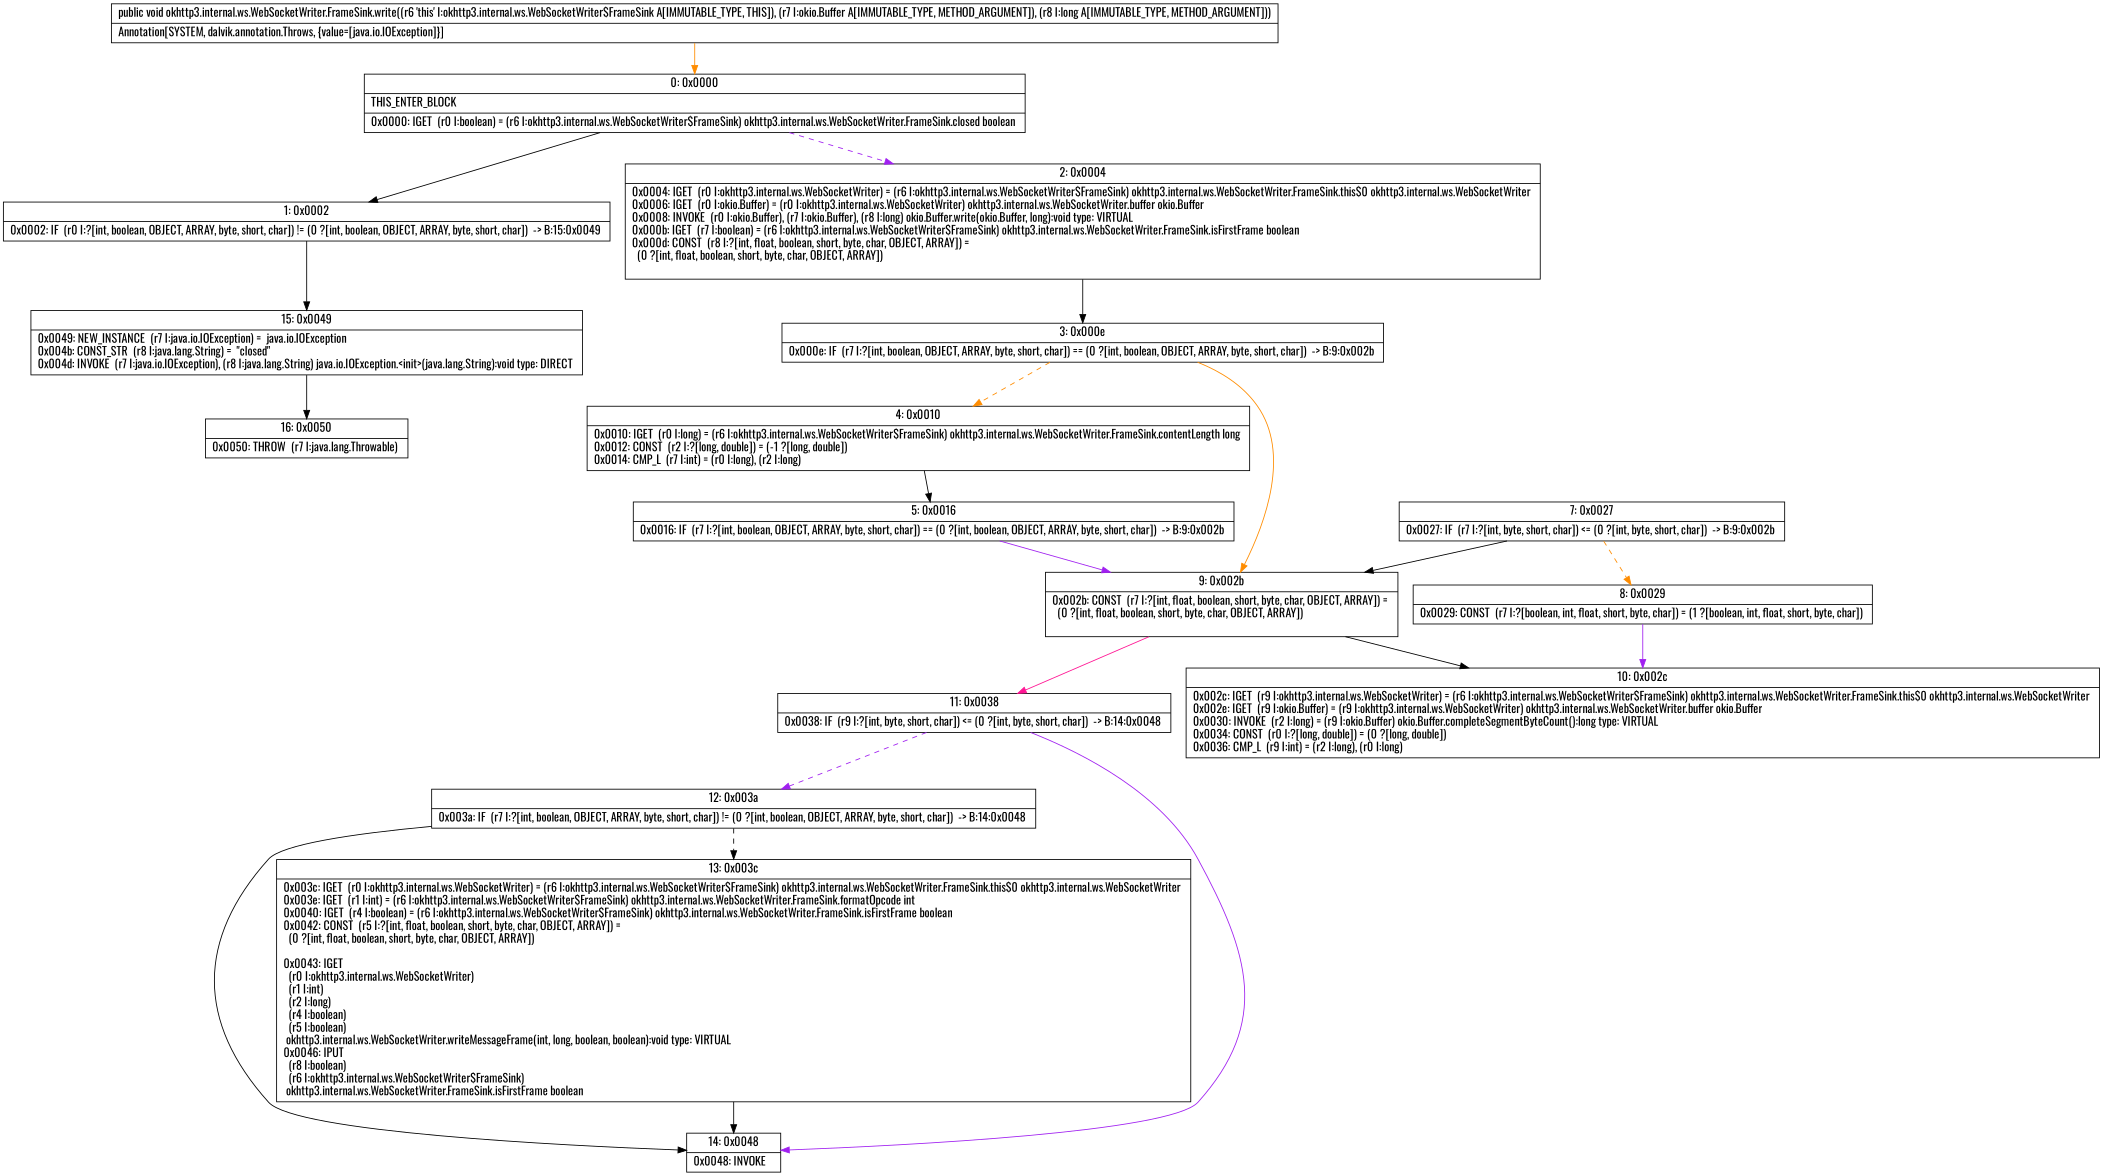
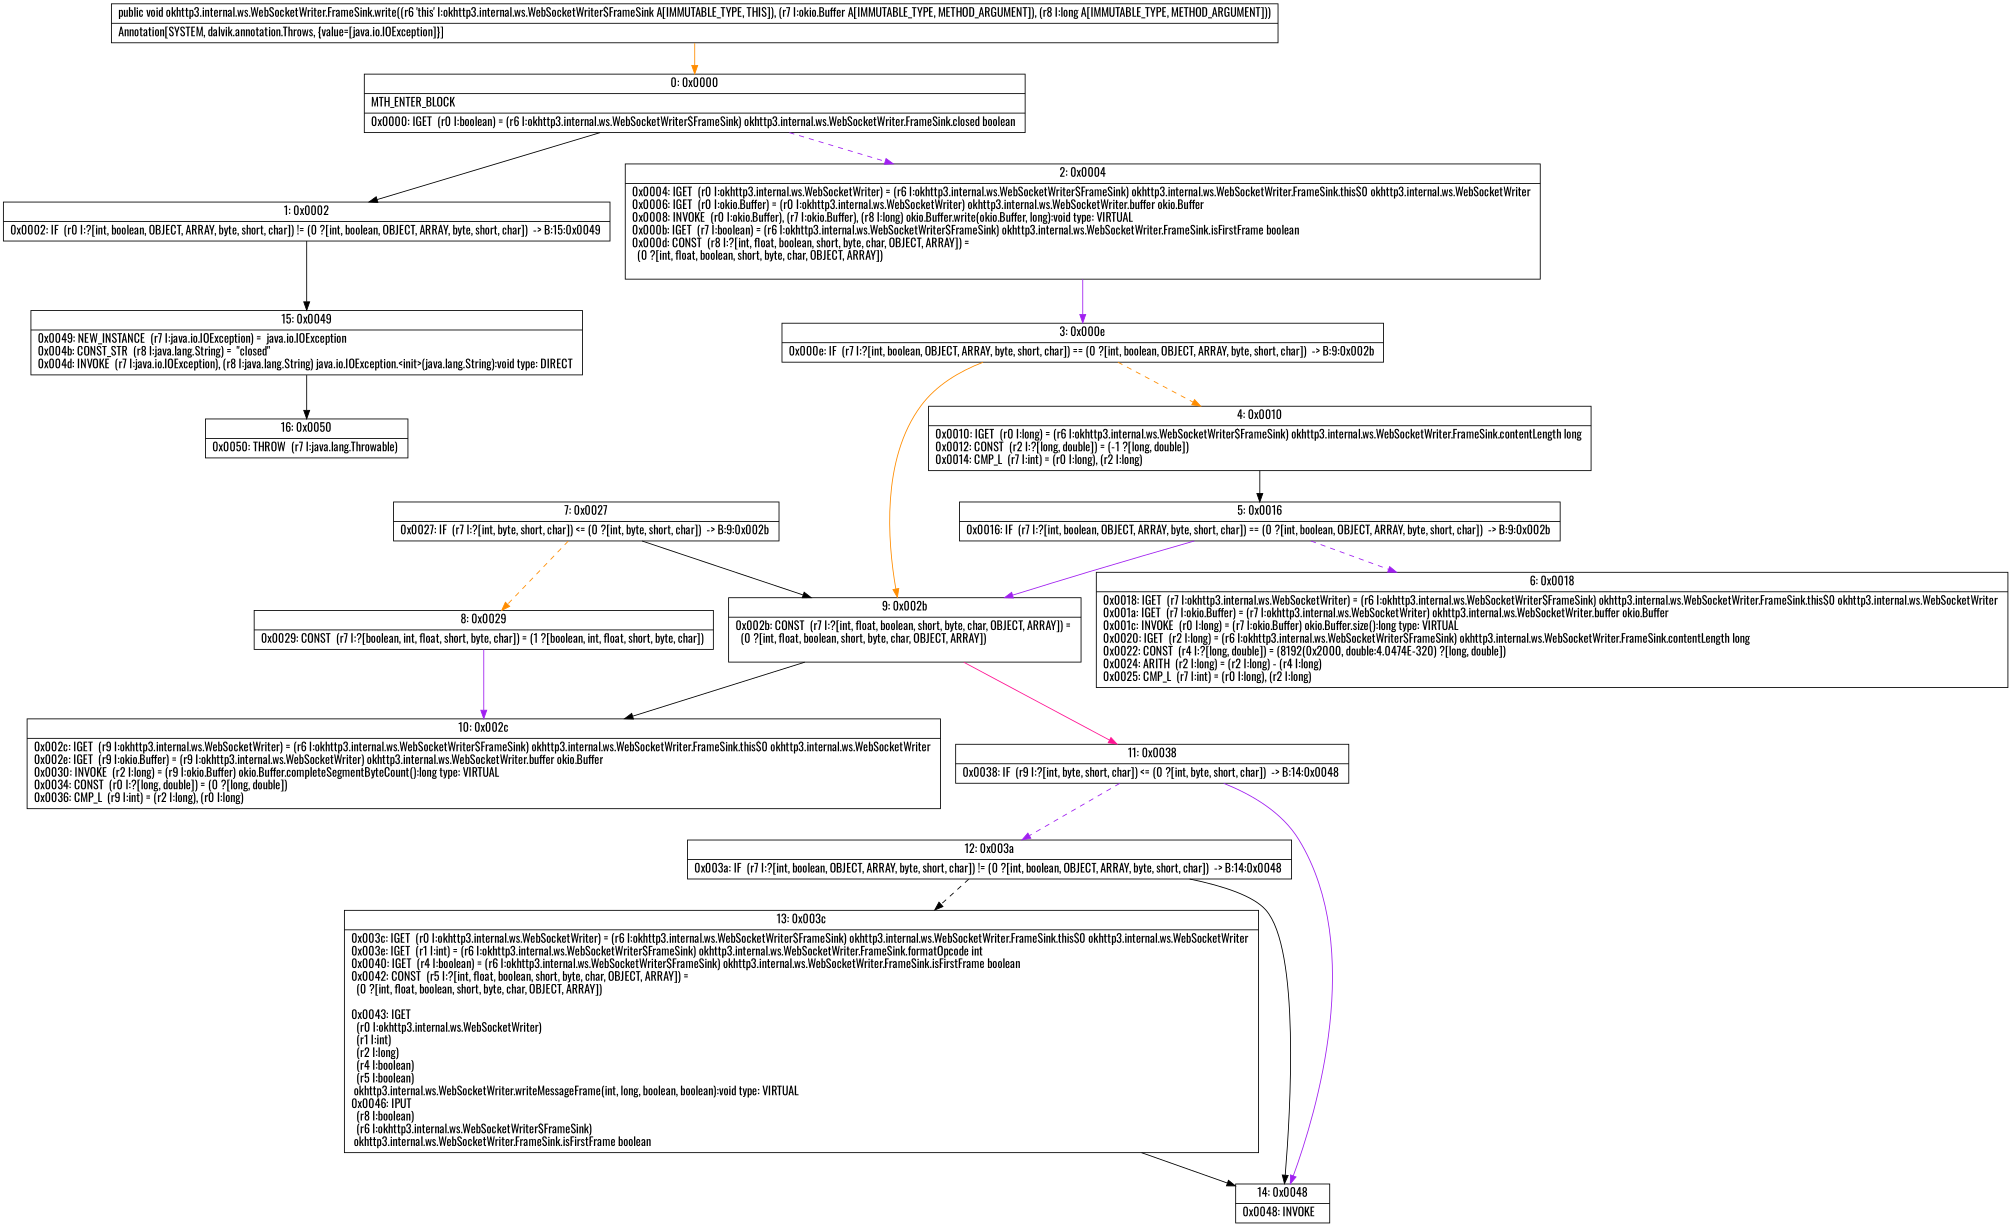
(414, 103) -> (413, 103)
(1083, 297) -> (1083, 297)
none -> (1552, 630)
